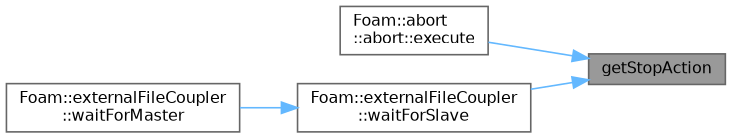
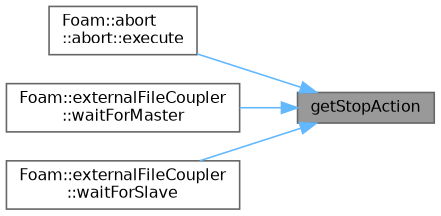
(261, 108) -> (260, 108)
